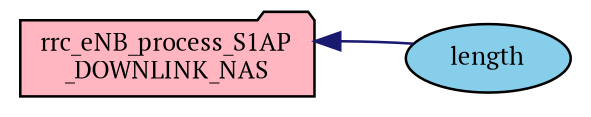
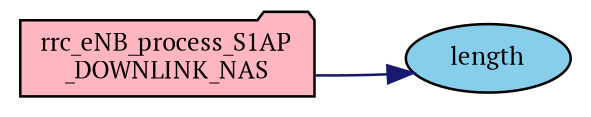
(377, 42) -> (351, 75)
